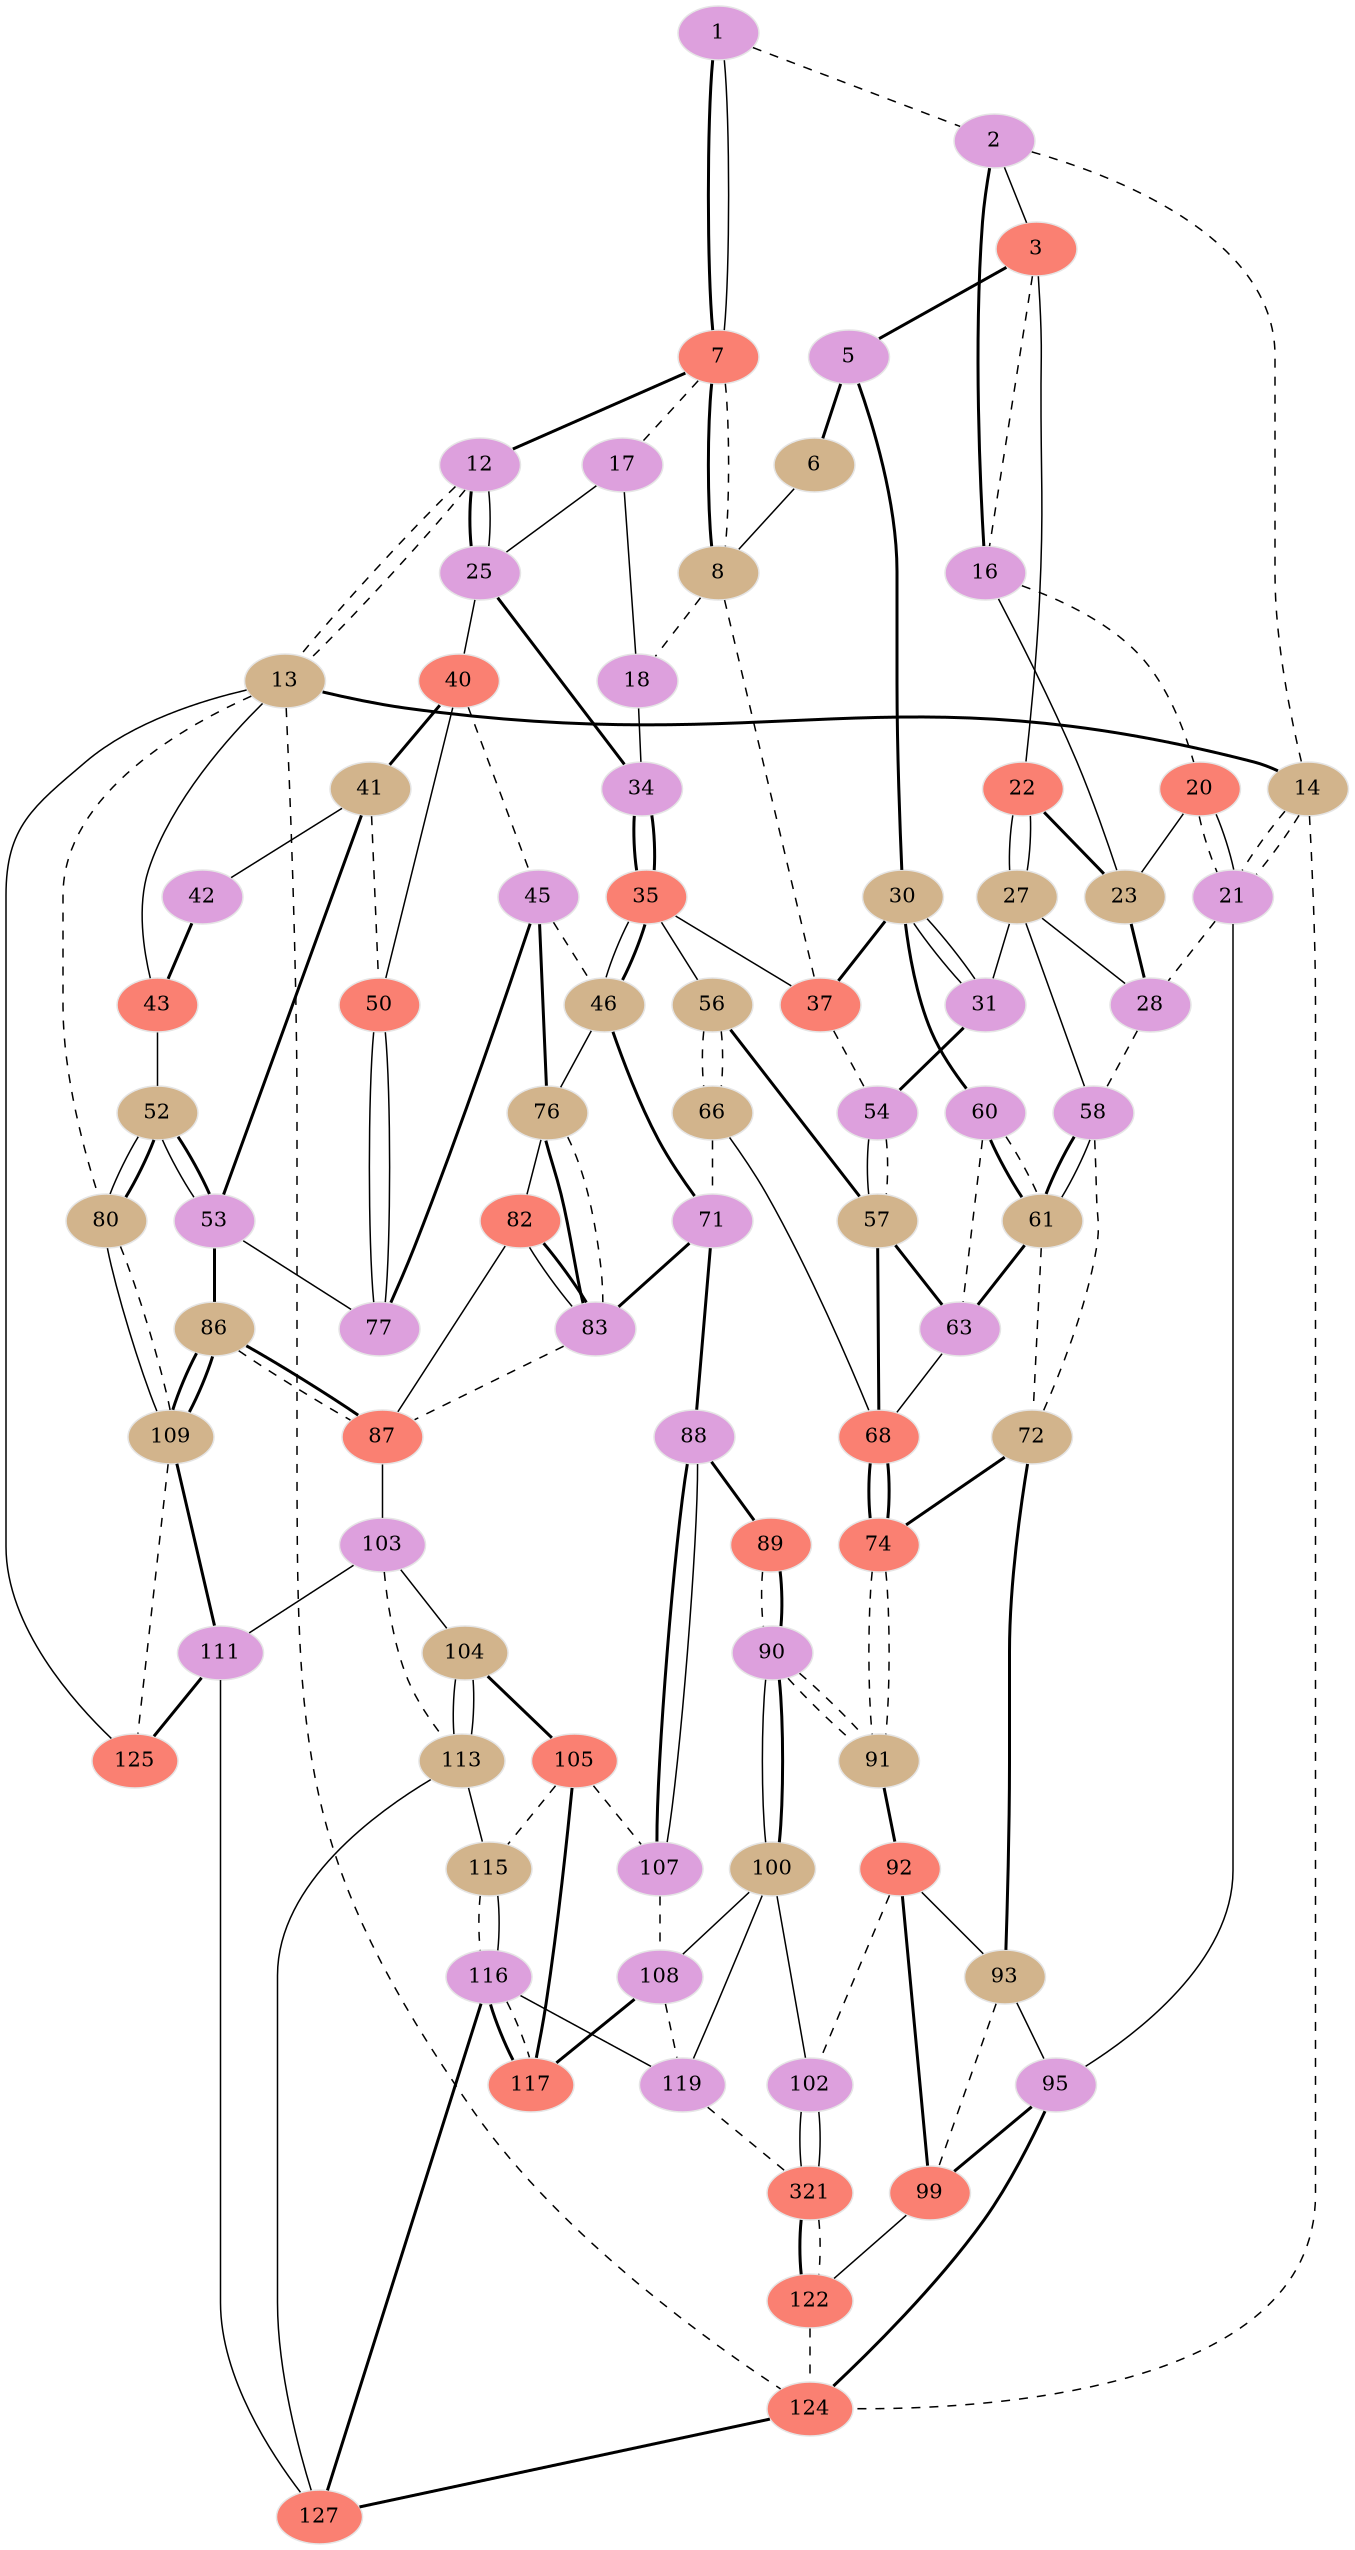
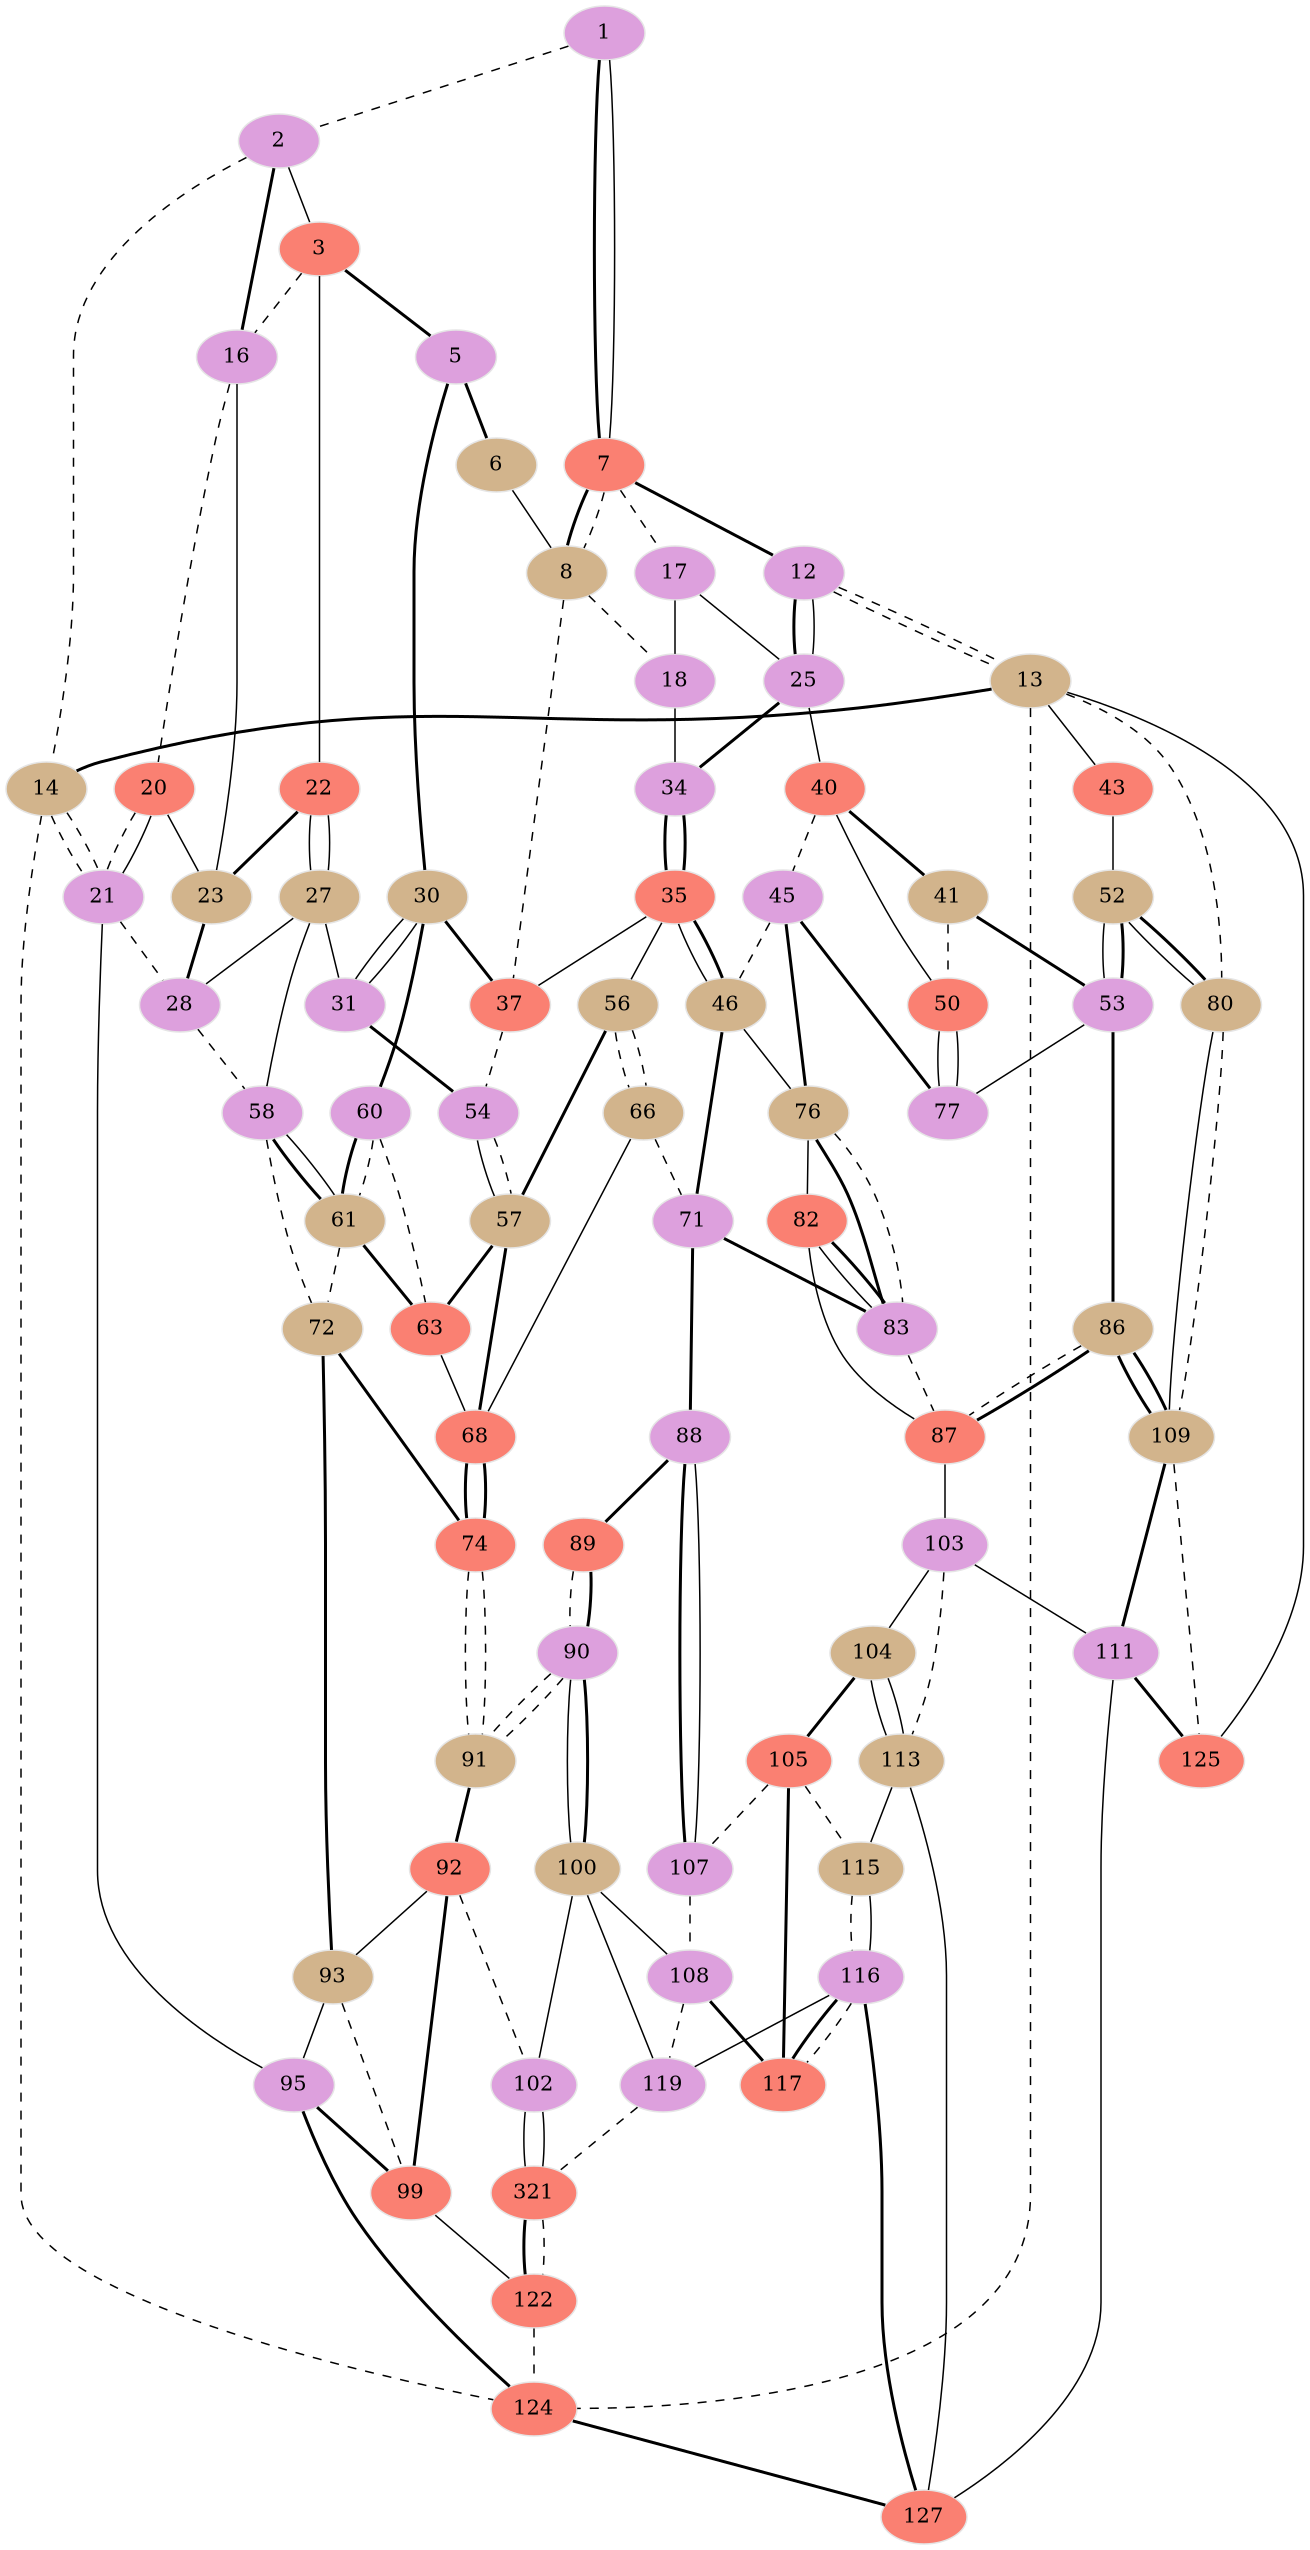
(202, 897) -> none
(960, 1329) -> (430, 1329)
